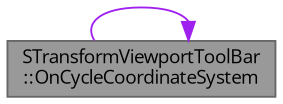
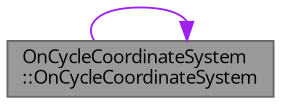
(141, 69) -> (141, 69)
